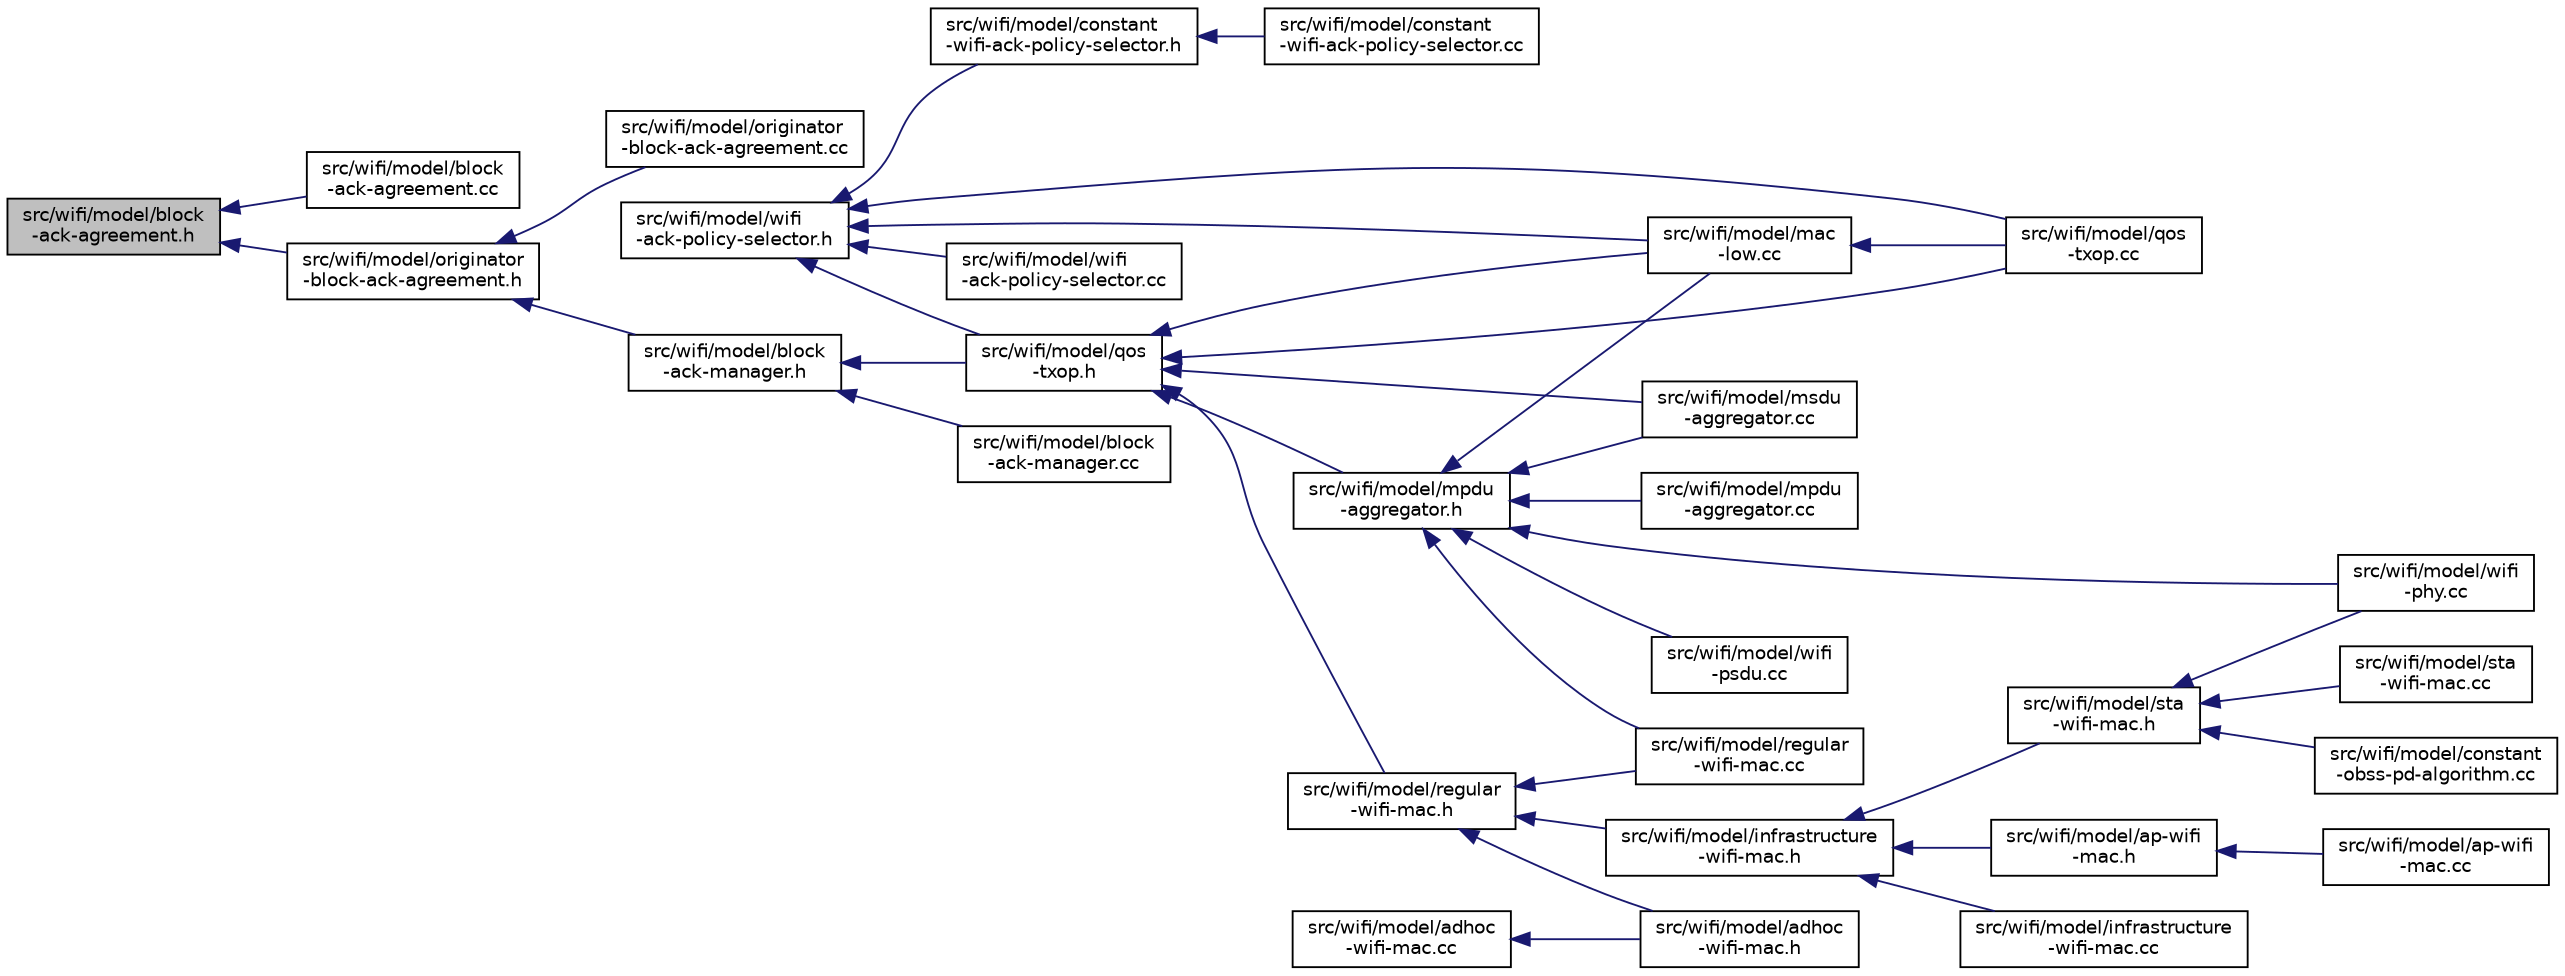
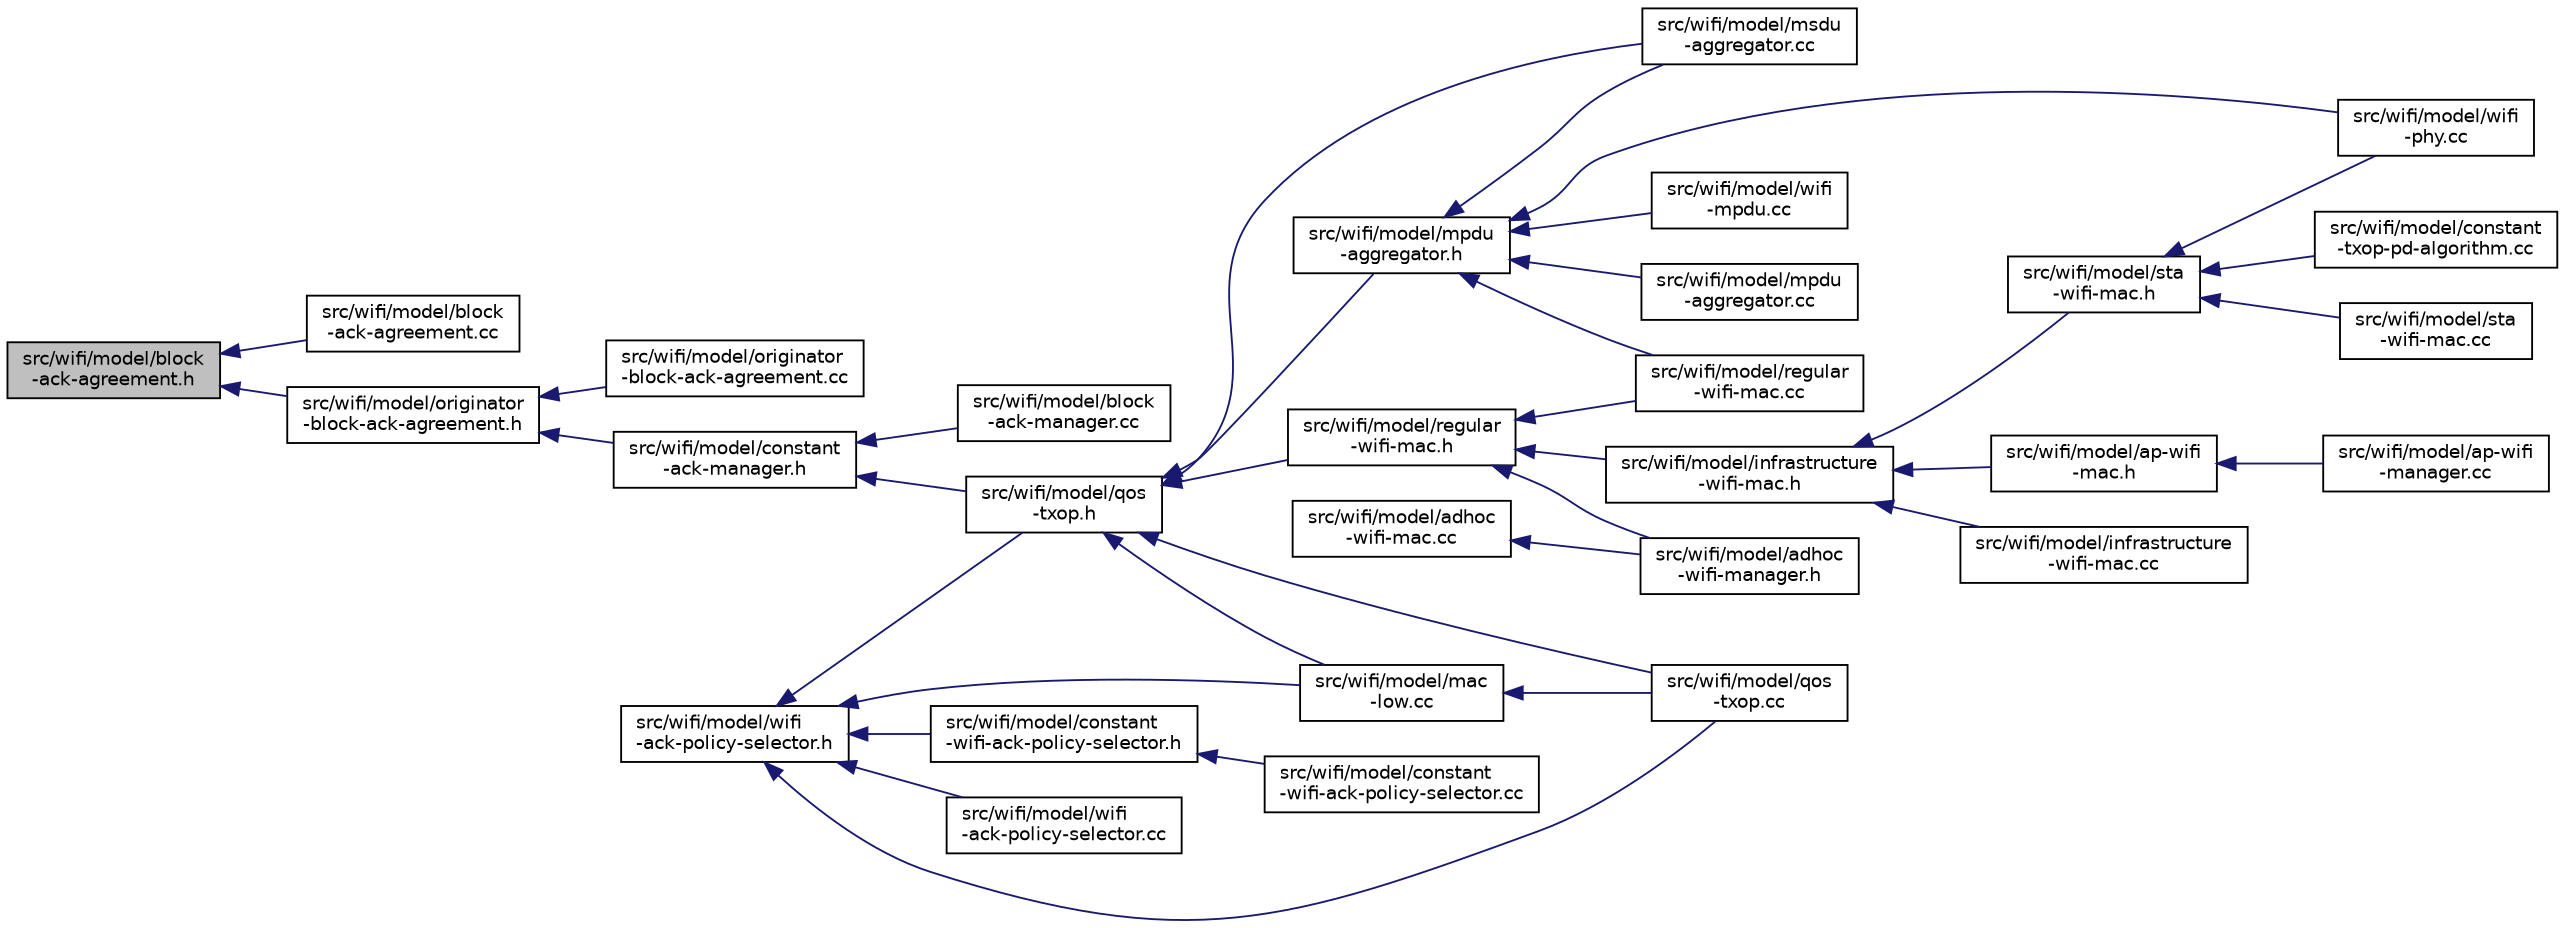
(735, 363) -> (735, 460)
(1584, 367) -> none
(1750, 665) -> (1750, 201)
(2436, 766) -> (2436, 240)
(2436, 857) -> (2436, 464)
(1750, 939) -> (1750, 566)
